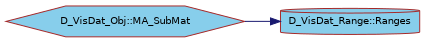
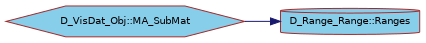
(350, 21) -> (350, 21)
